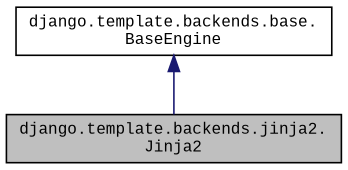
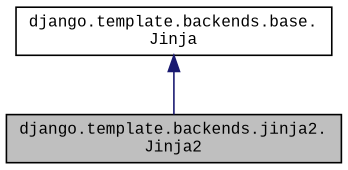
(174, 31) -> (174, 31)
